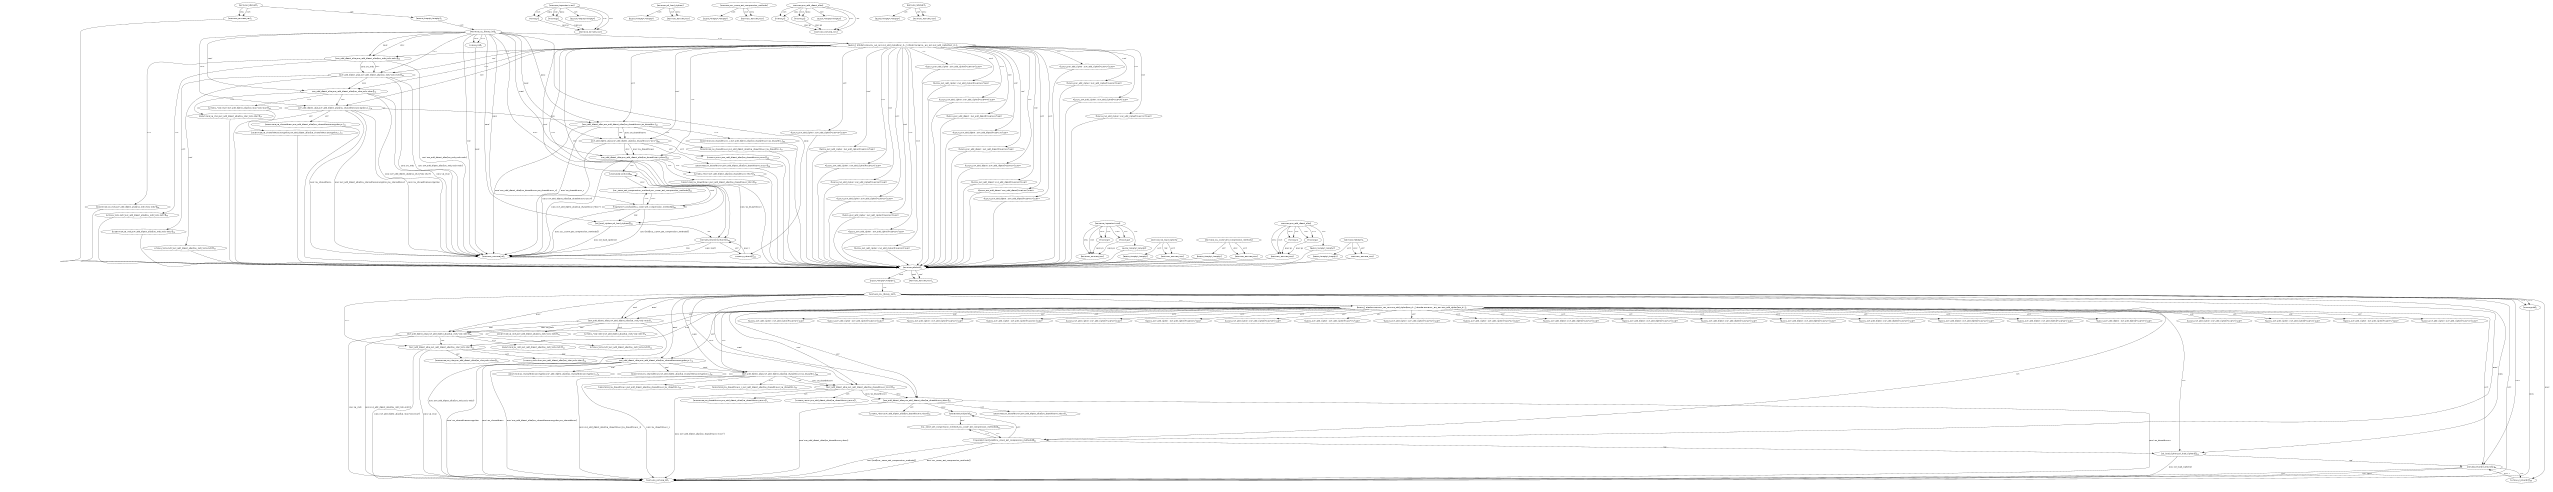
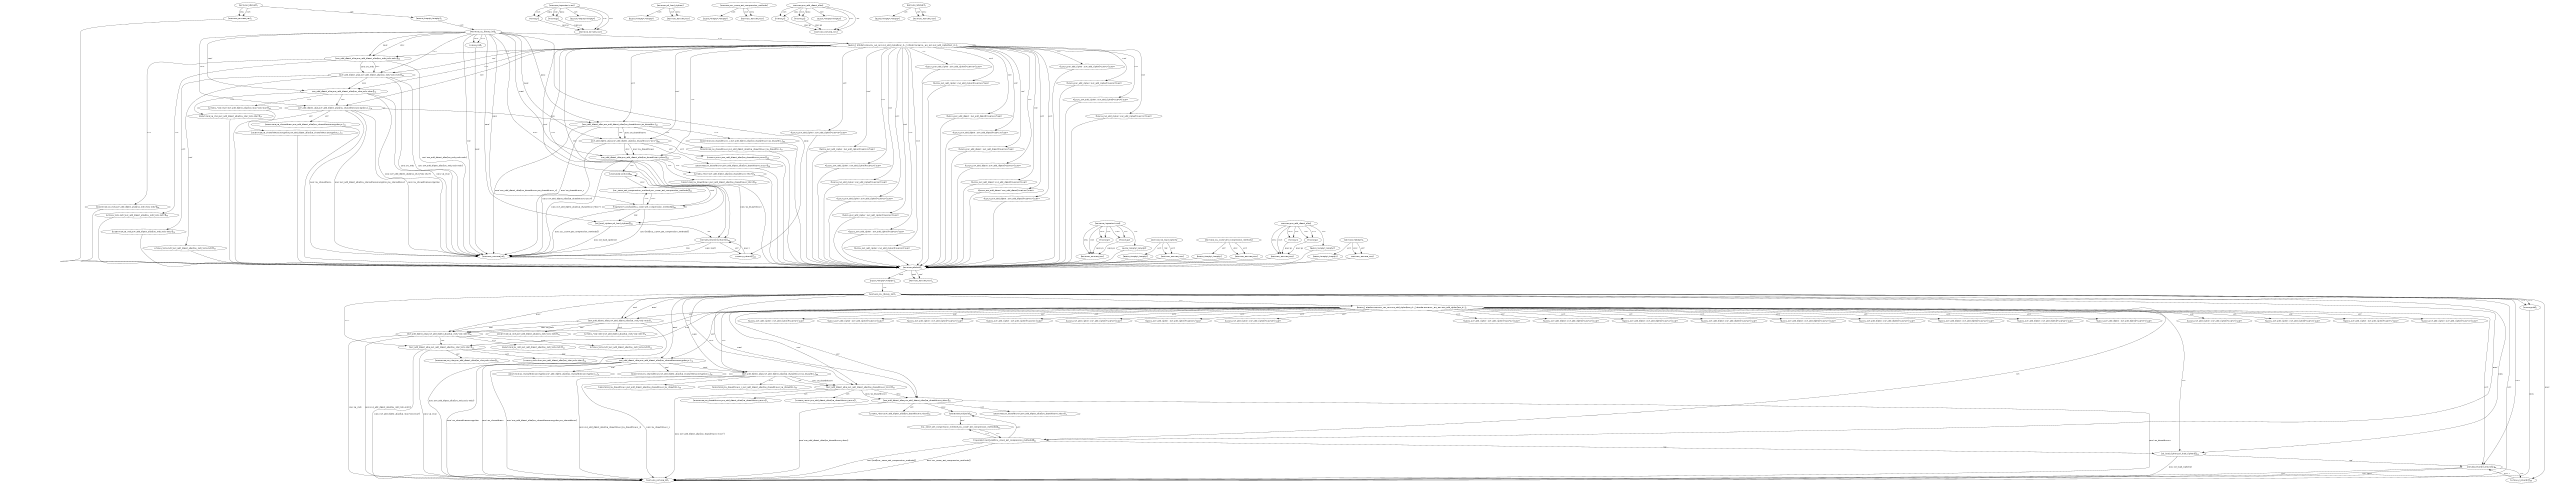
(967, 100) -> none
(1332, 321) -> none
(1412, 321) -> none
